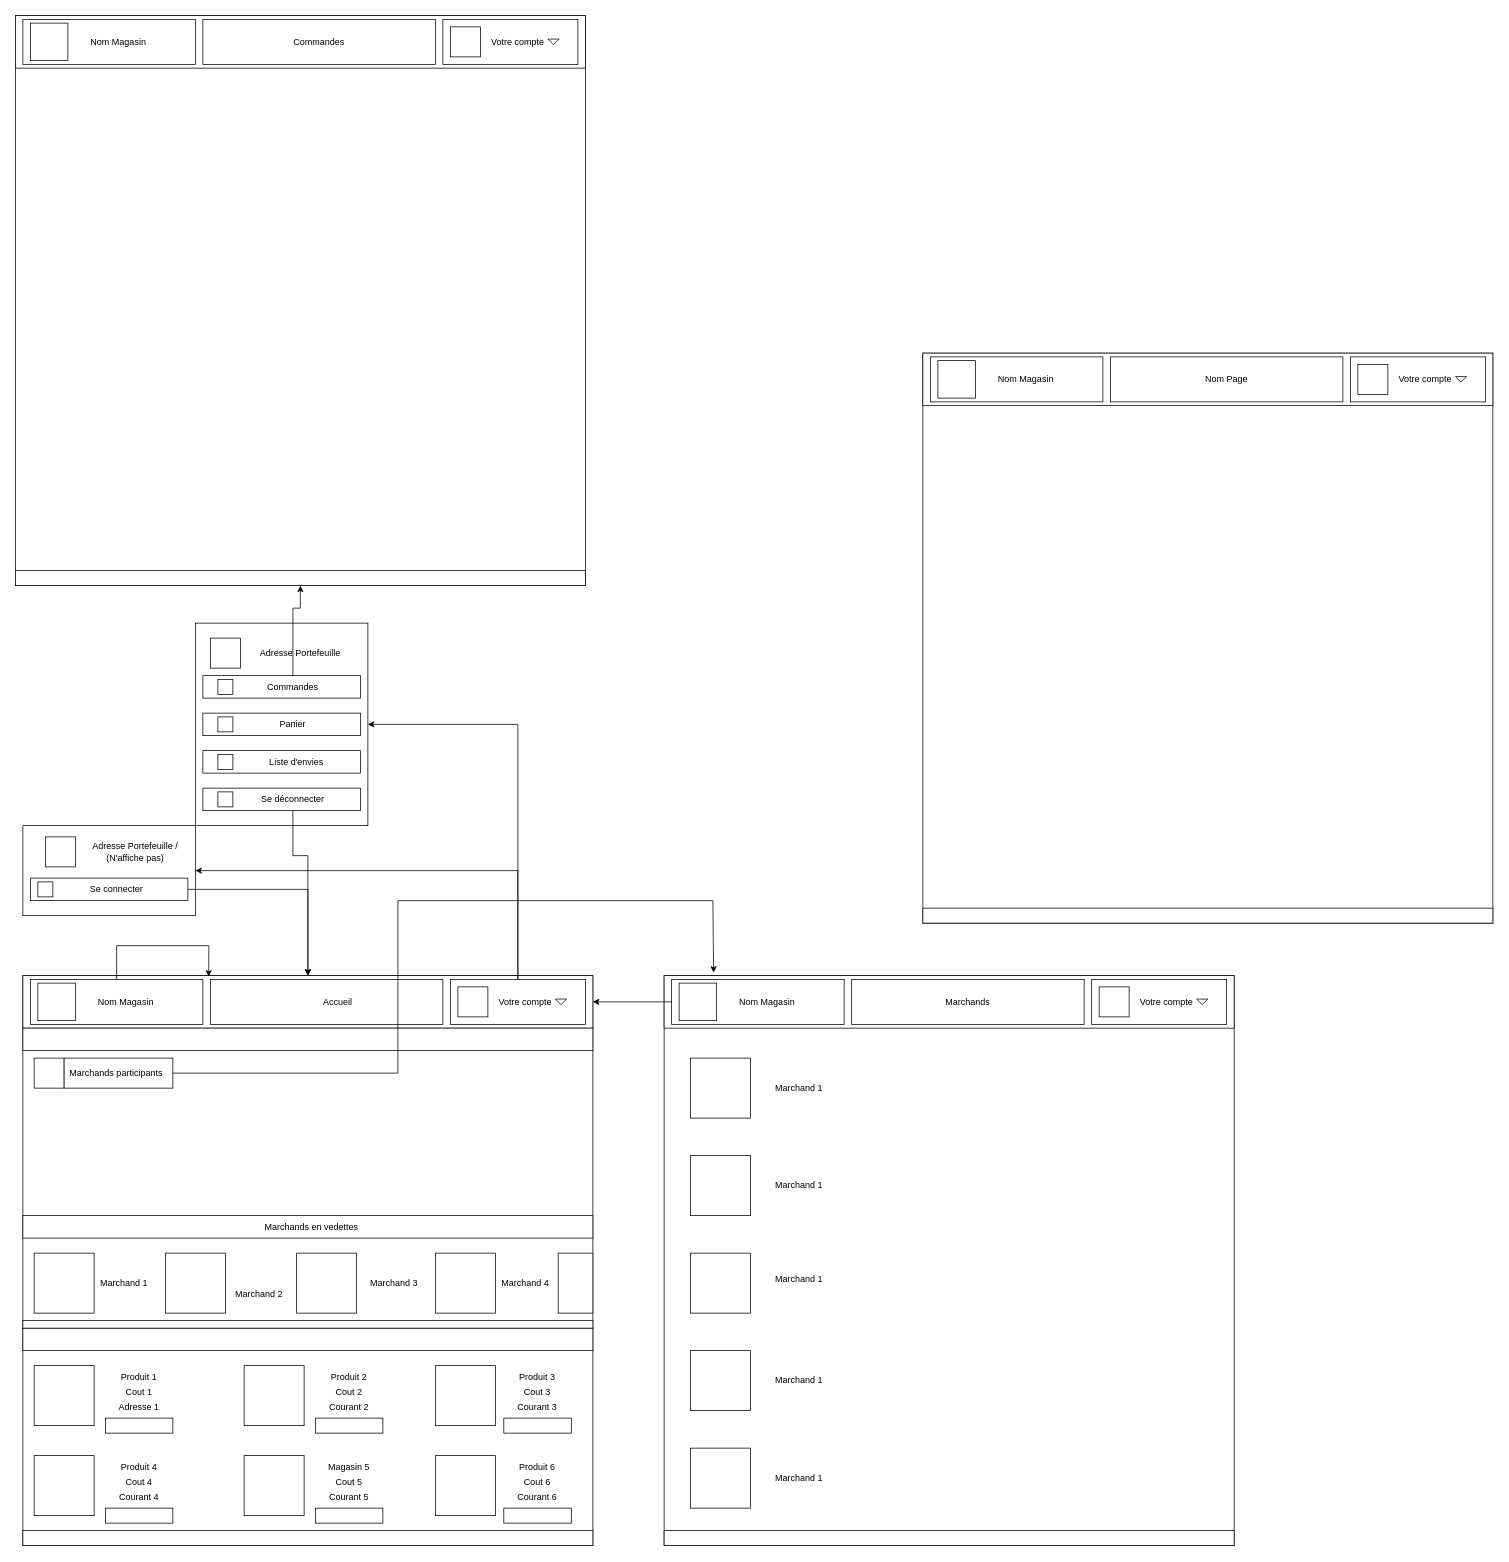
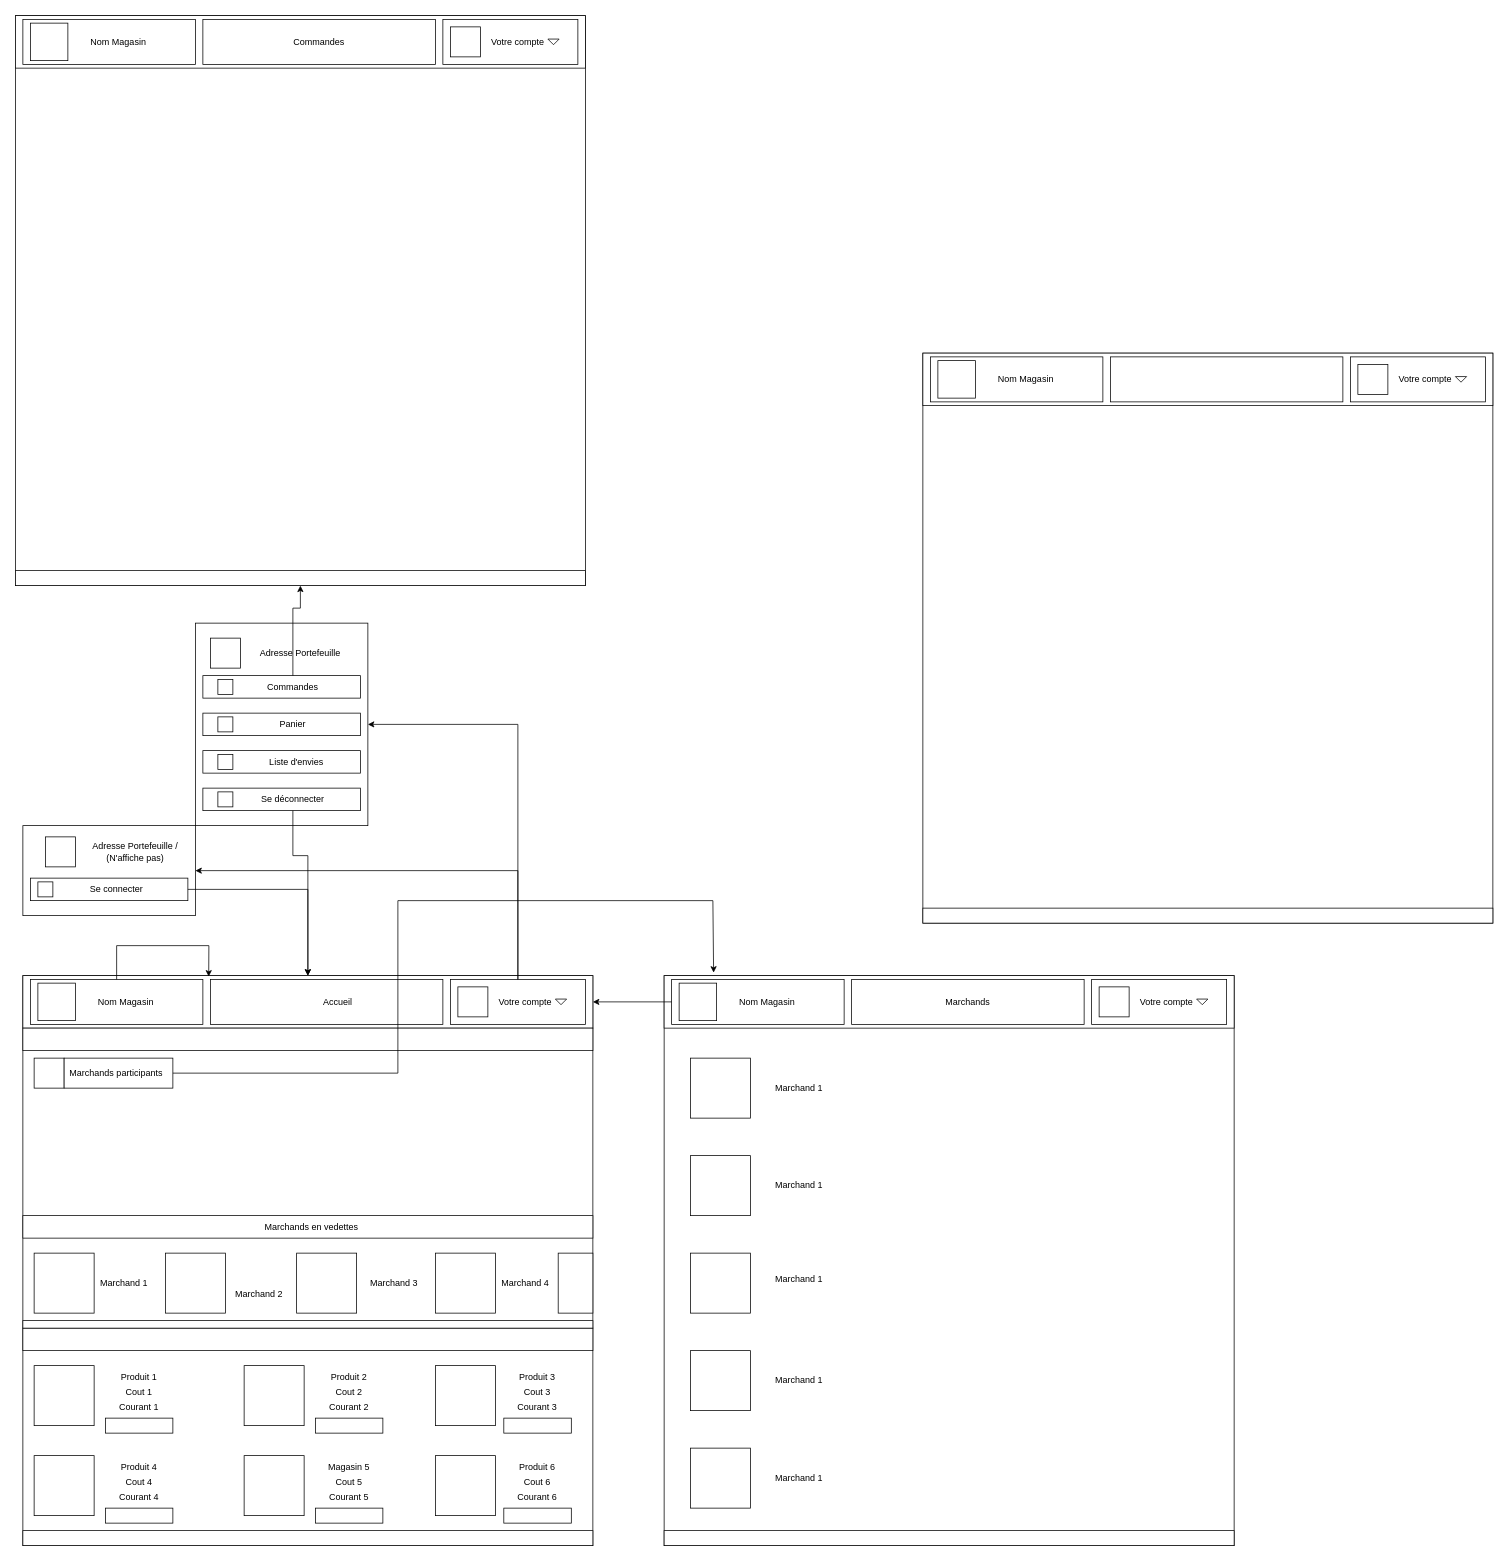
(1227, 379) -> none
(139, 1407) -> (139, 1407)
